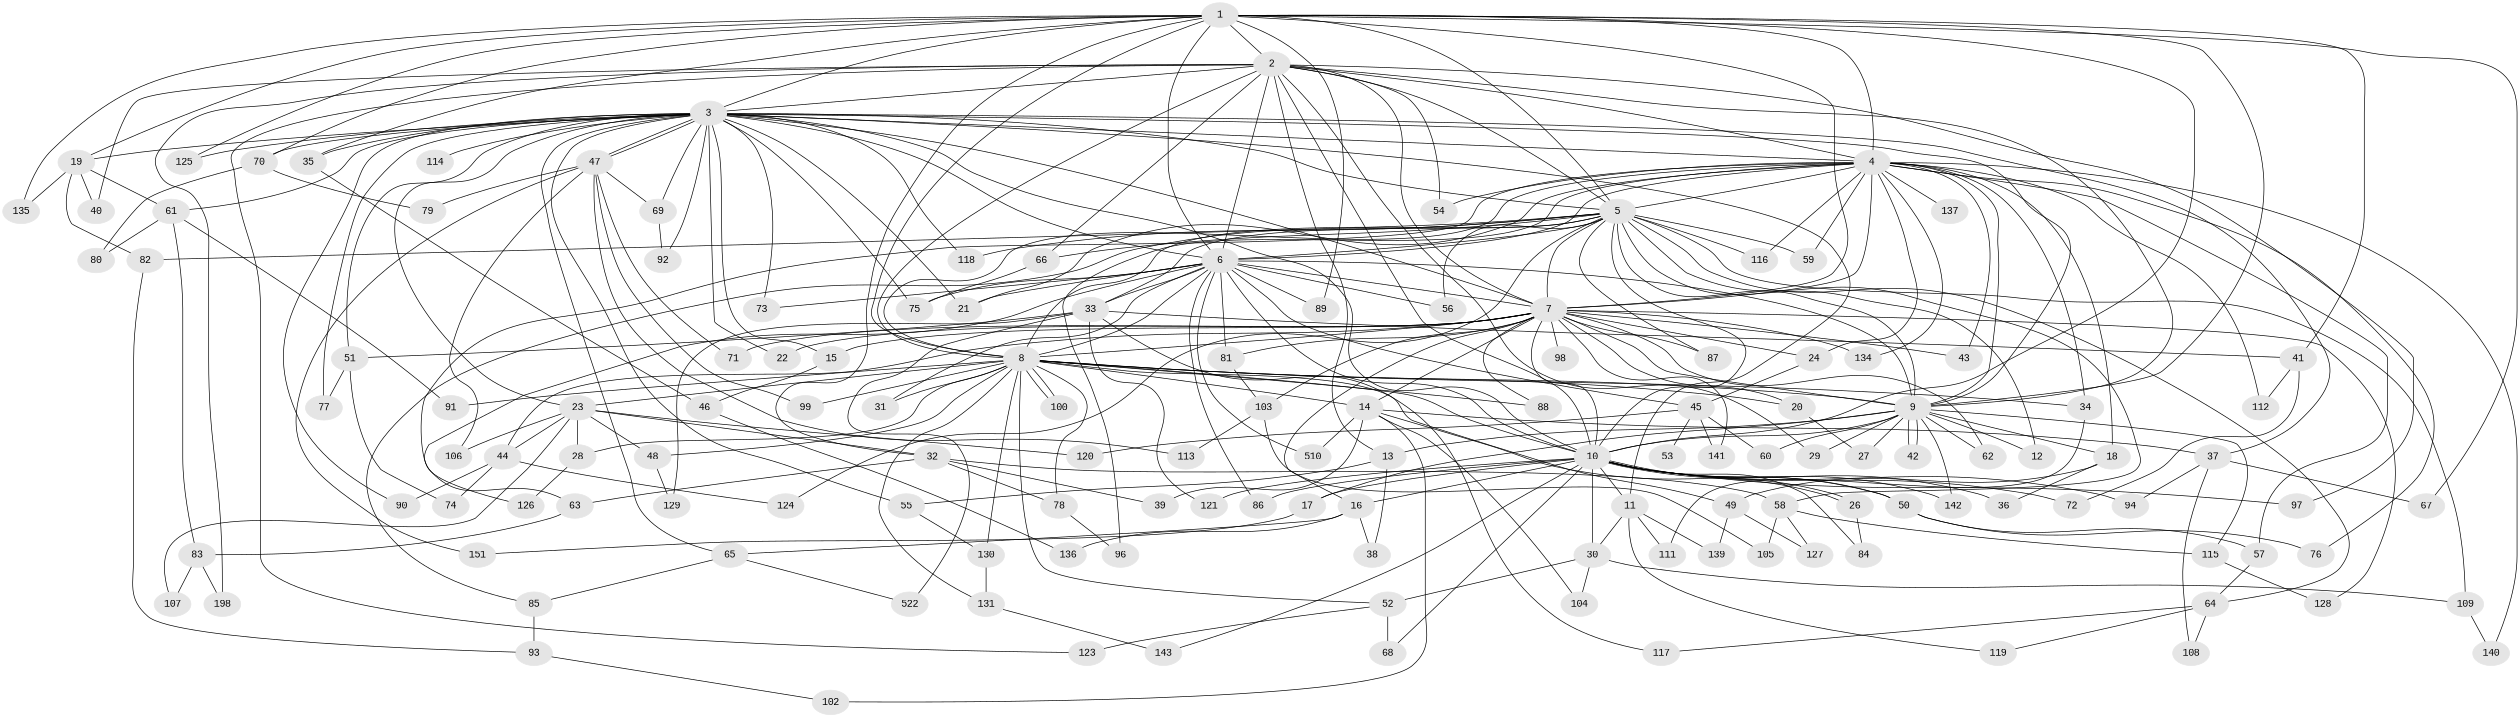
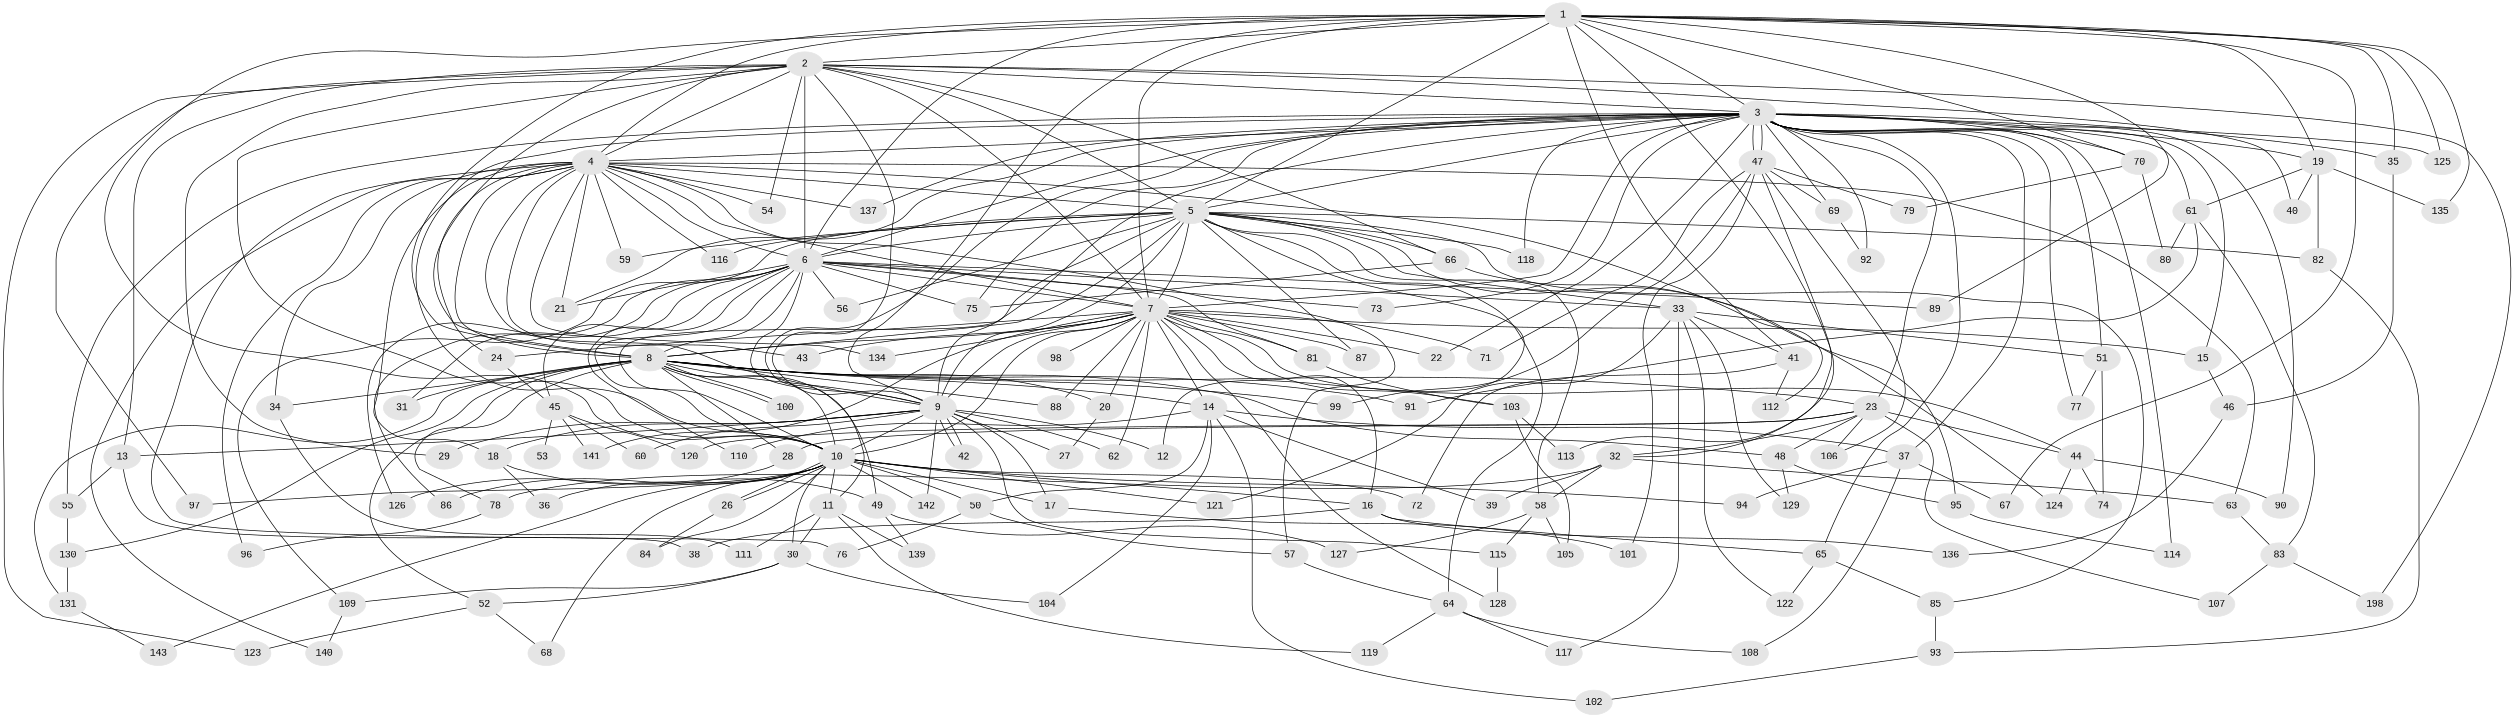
none -> (1306, 128)
(1313, 457) -> (739, 457)
none -> (1956, 506)
(477, 555) -> (1628, 555)
(910, 604) -> (1785, 604)
